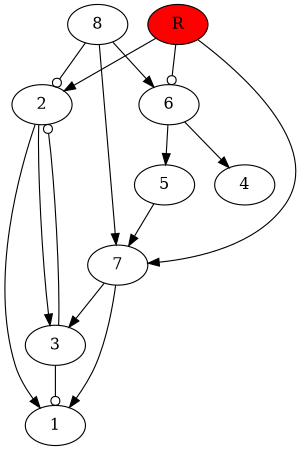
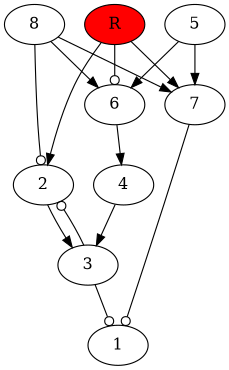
(167, 139) -> (160, 60)
(6, 263) -> none
(90, 301) -> (108, 220)
(103, 344) -> (159, 221)
